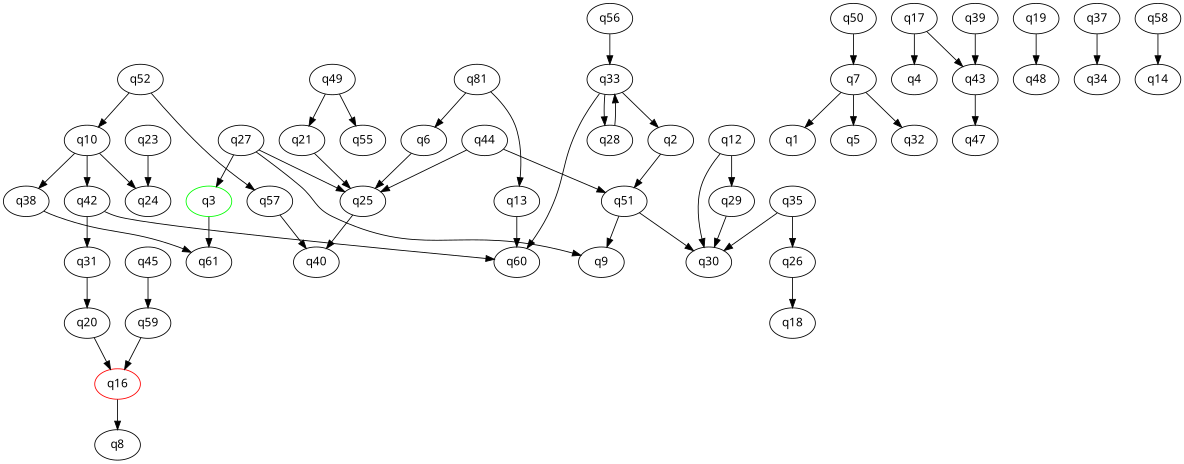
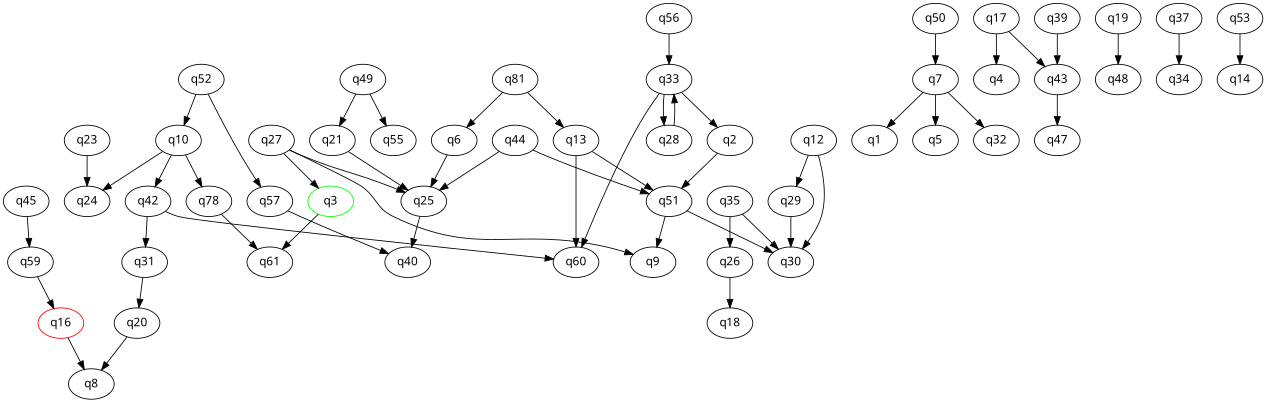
(1158, 19) -> (1240, 19)
none -> (622, 170)
(26, 201) -> (209, 201)
(100, 350) -> (117, 350)
